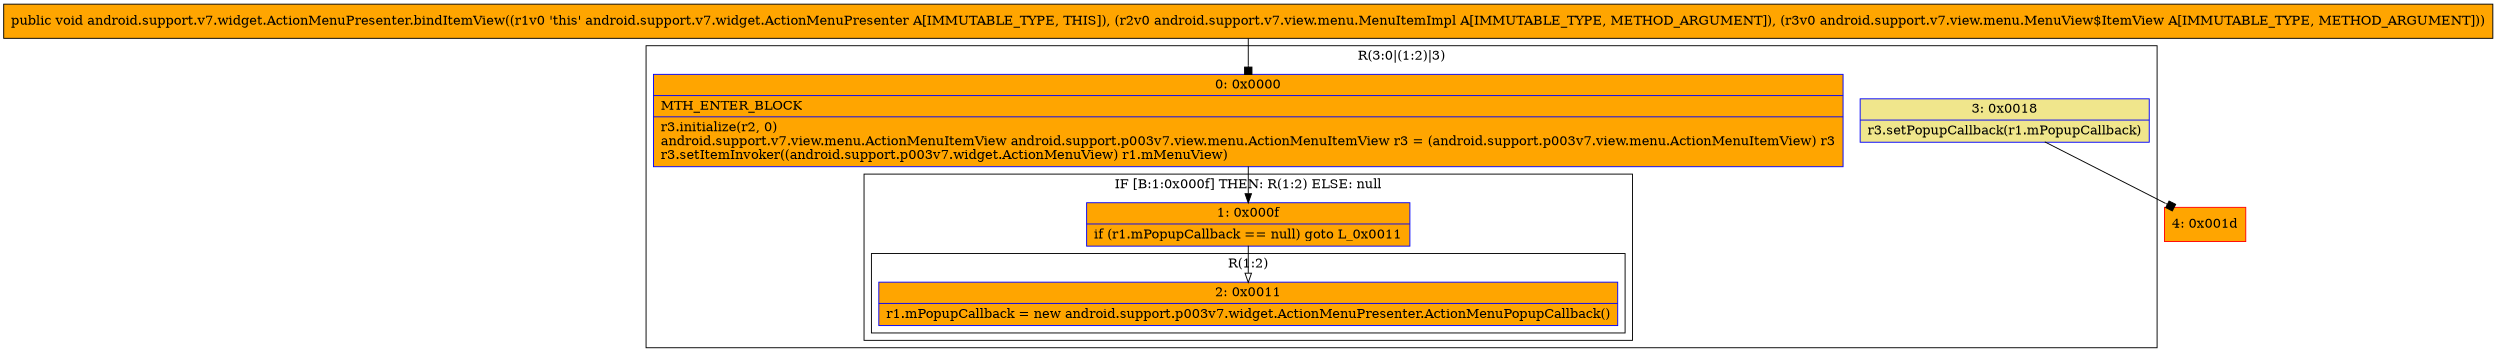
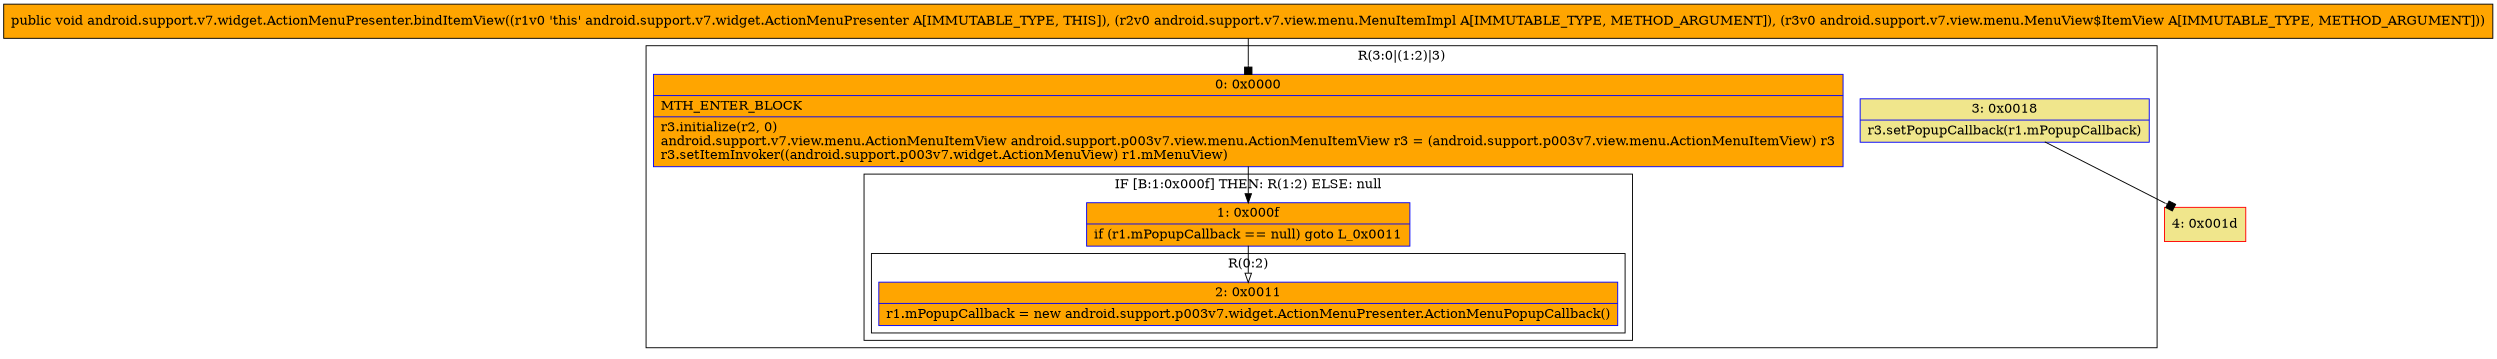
(2205, 224) -> (2205, 224)
(1248, 264) -> (1248, 264)
